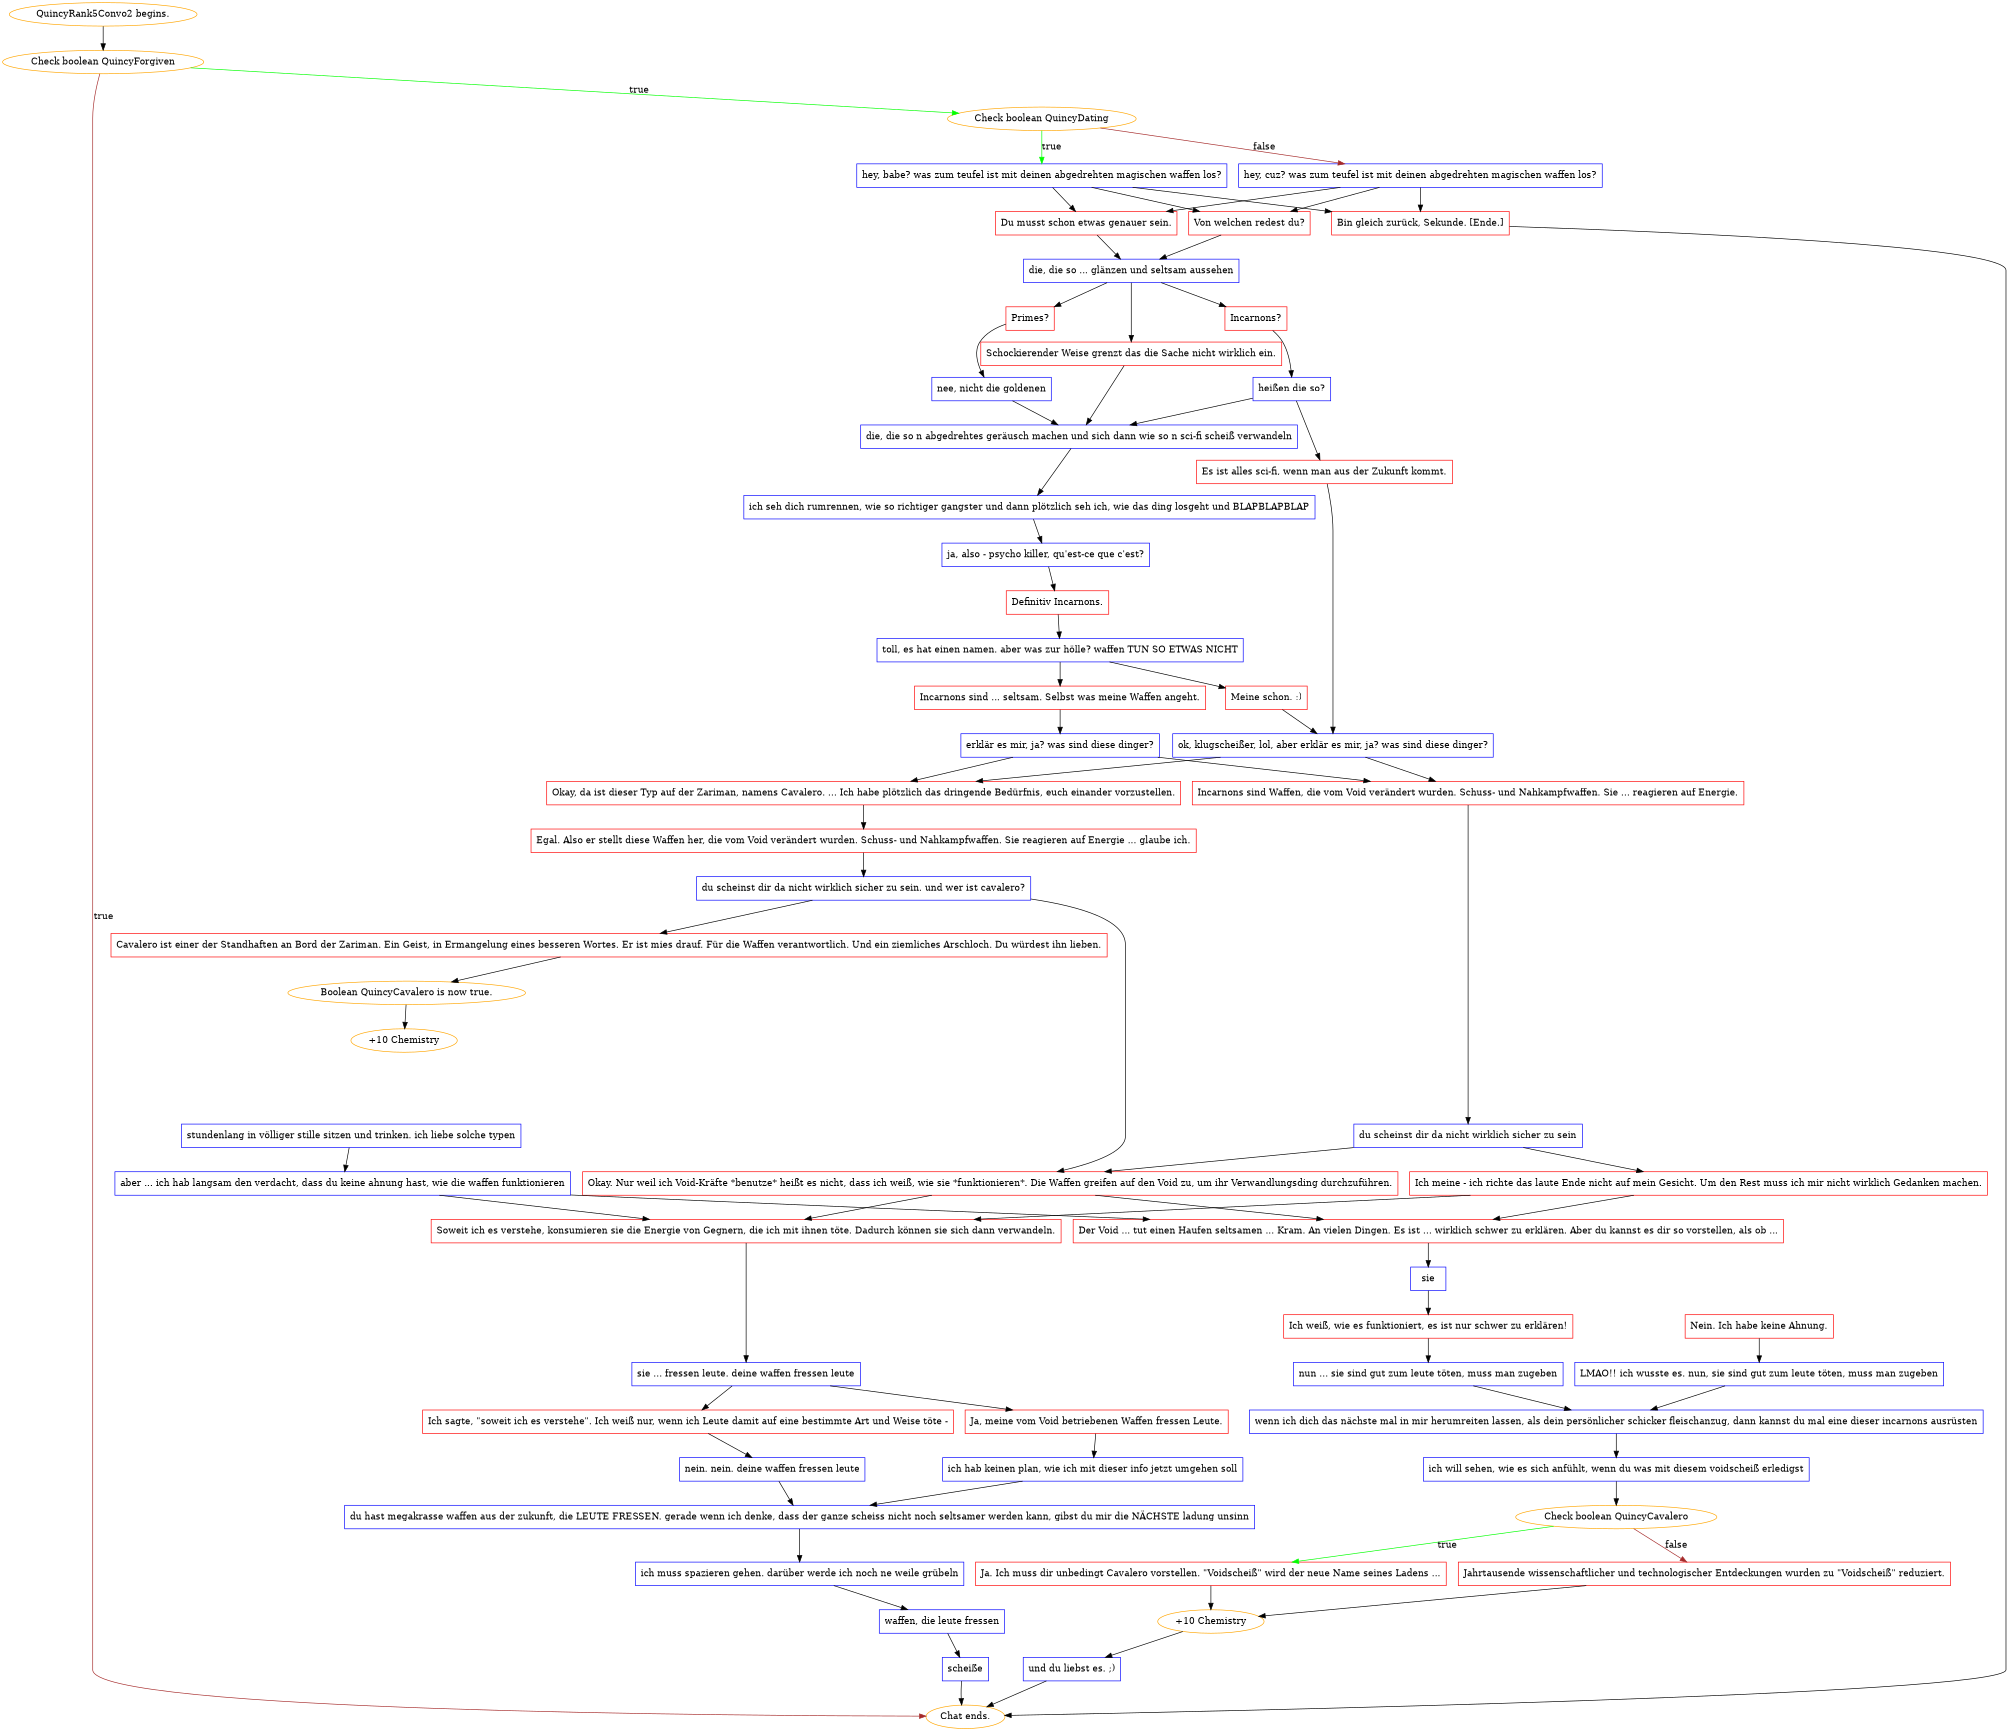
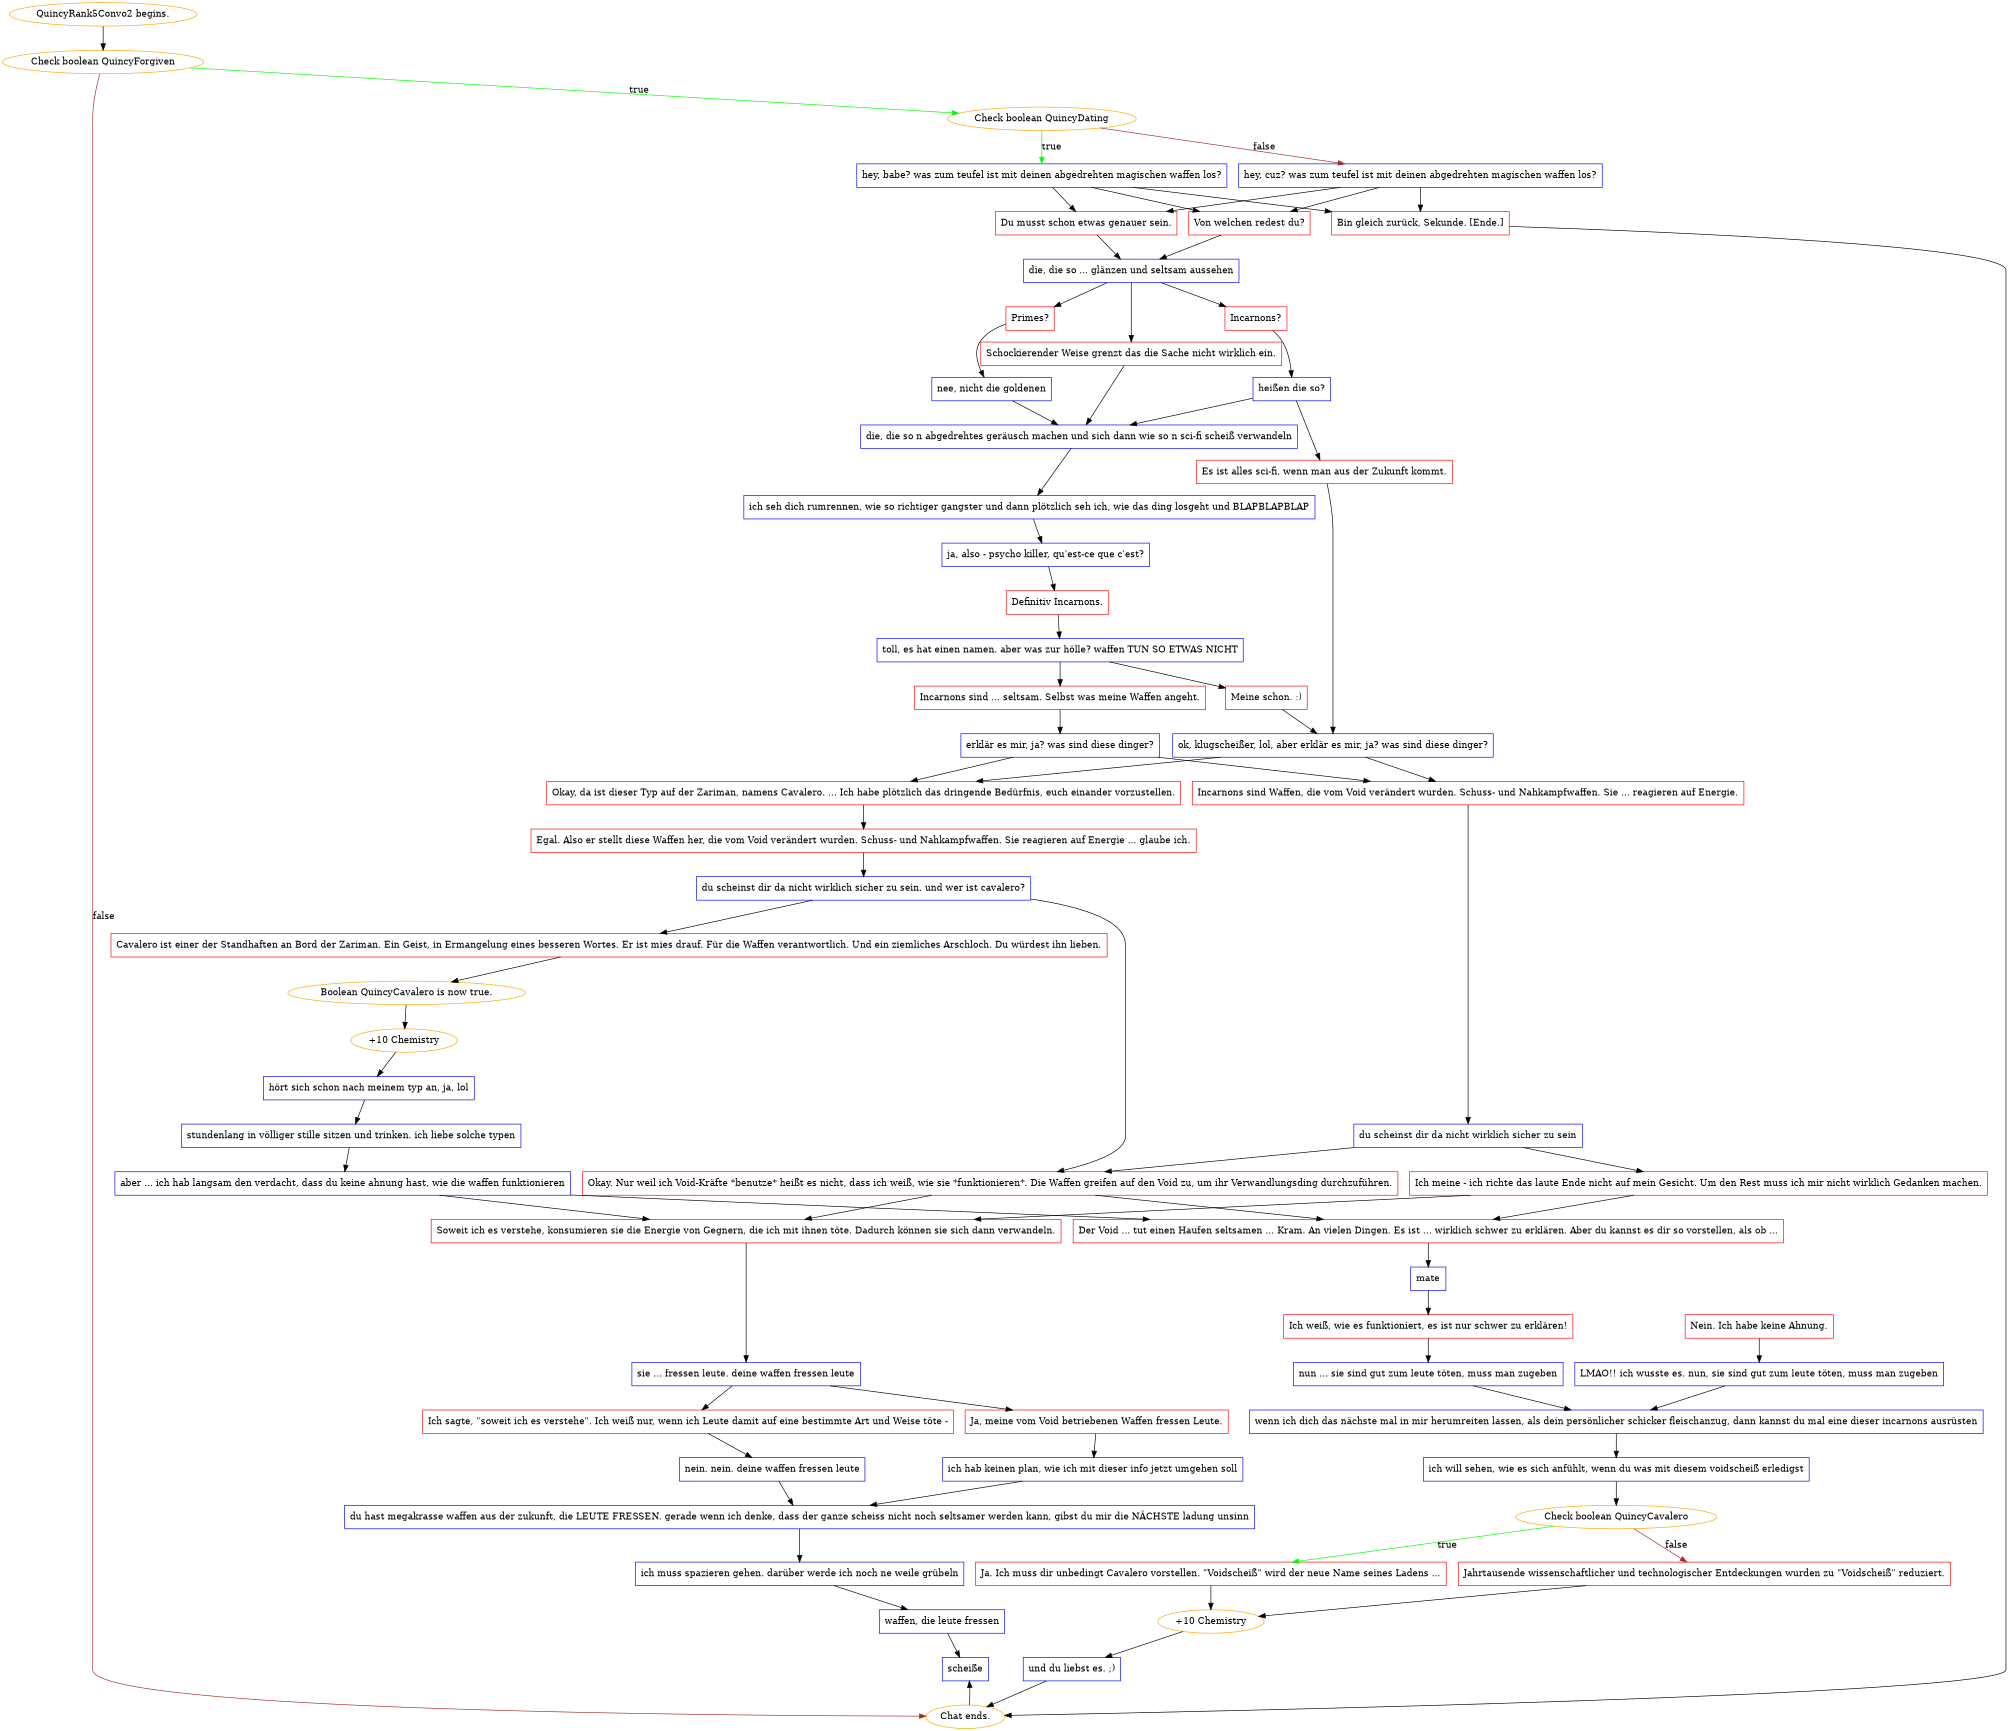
(104, 917) -> (104, 917)
none -> (369, 1088)
(1428, 1279) -> (1428, 1279)
(961, 1690) -> (970, 1696)
